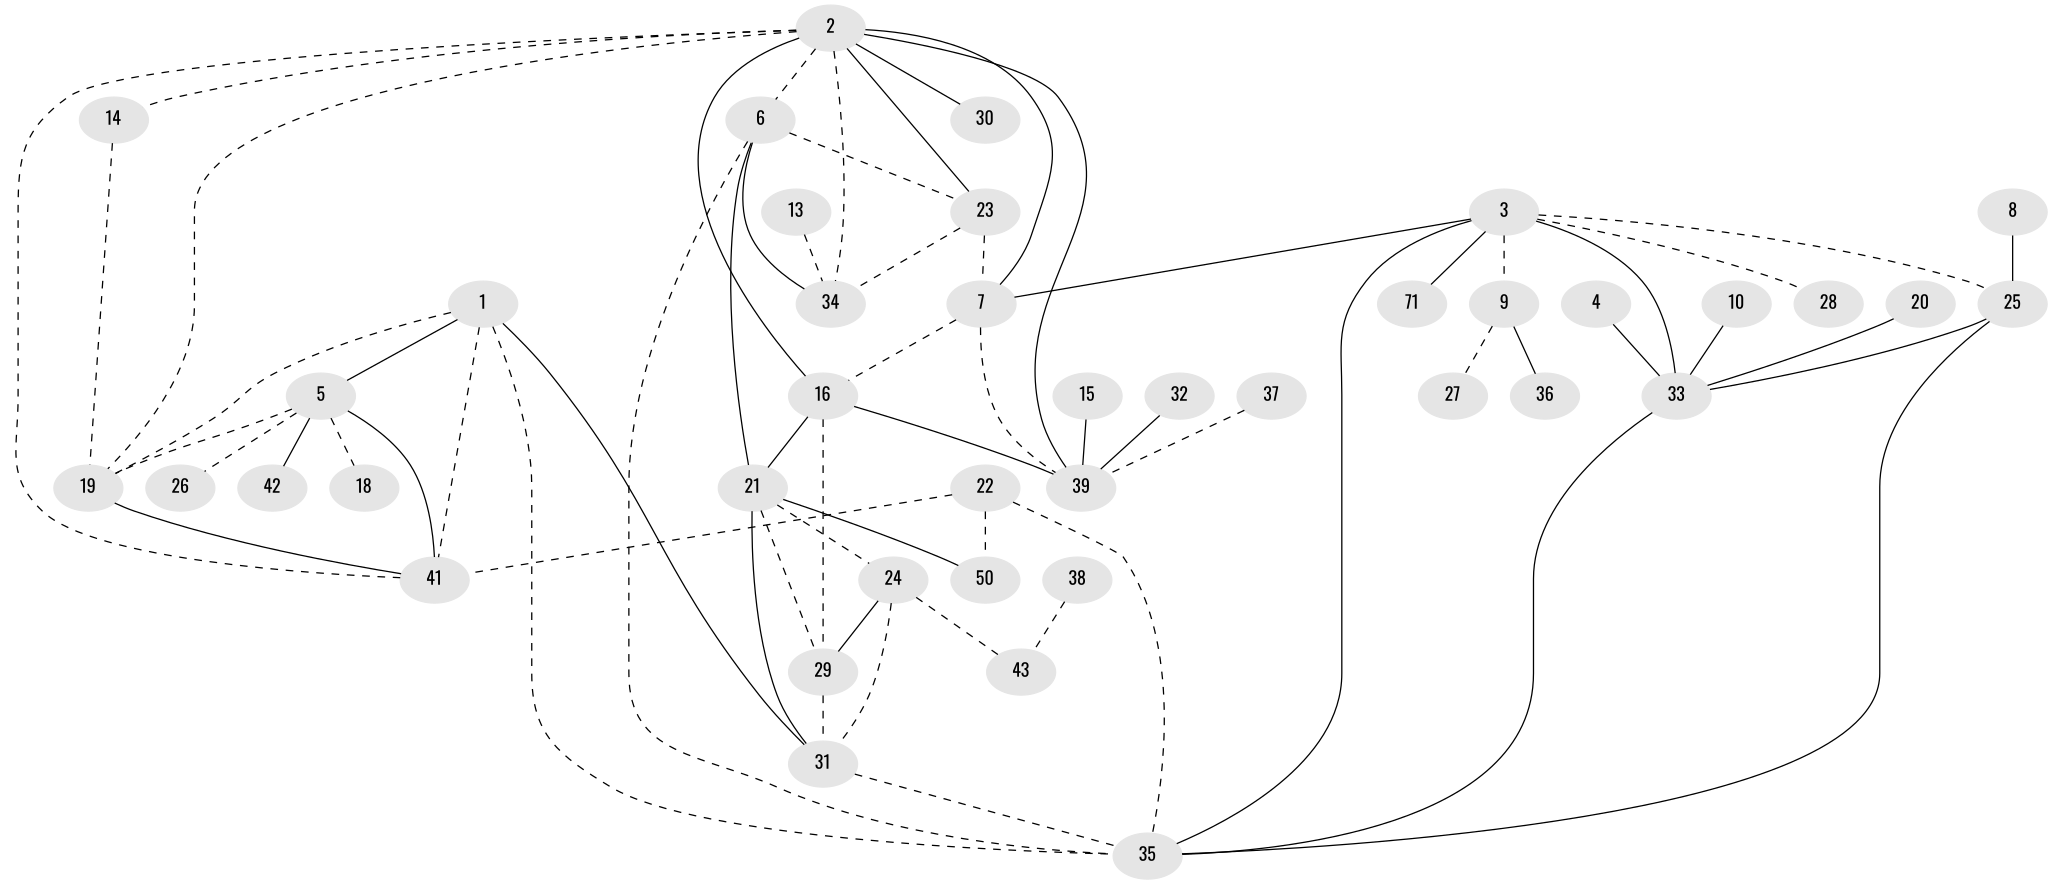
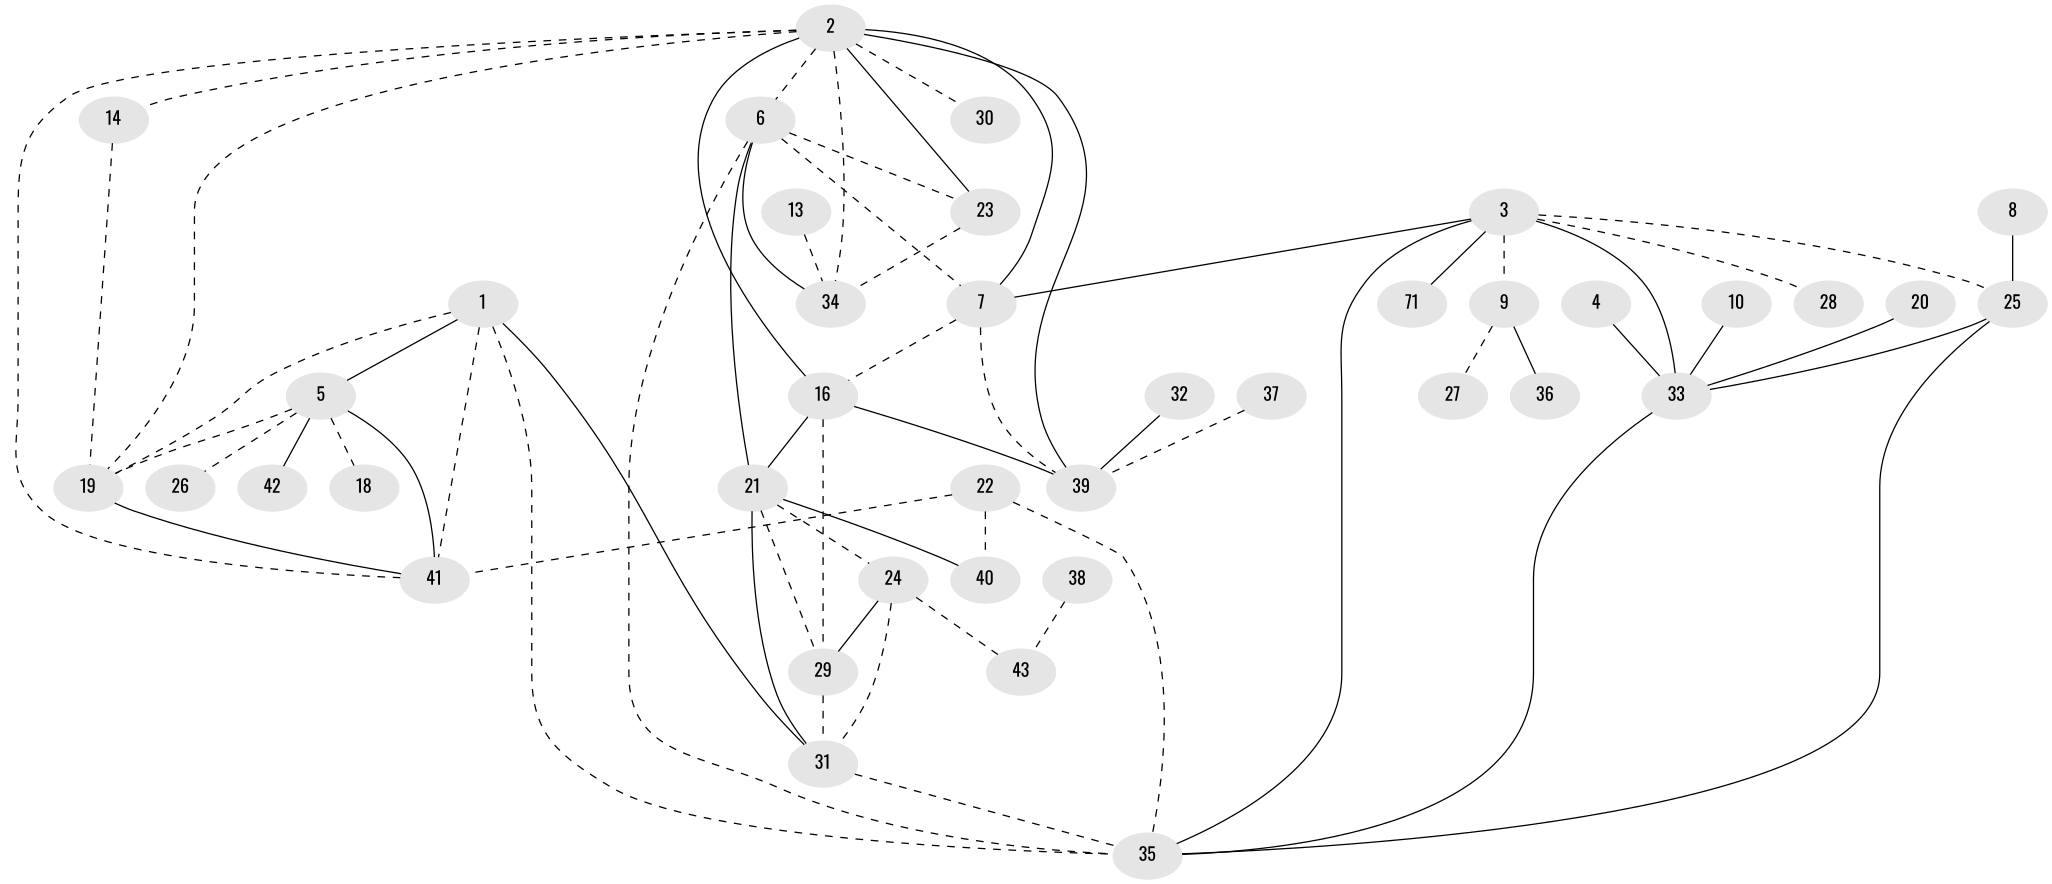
(908, 74) -> (908, 74)
(983, 258) -> (871, 212)
(1088, 396) -> none
(985, 580) -> (985, 580)
